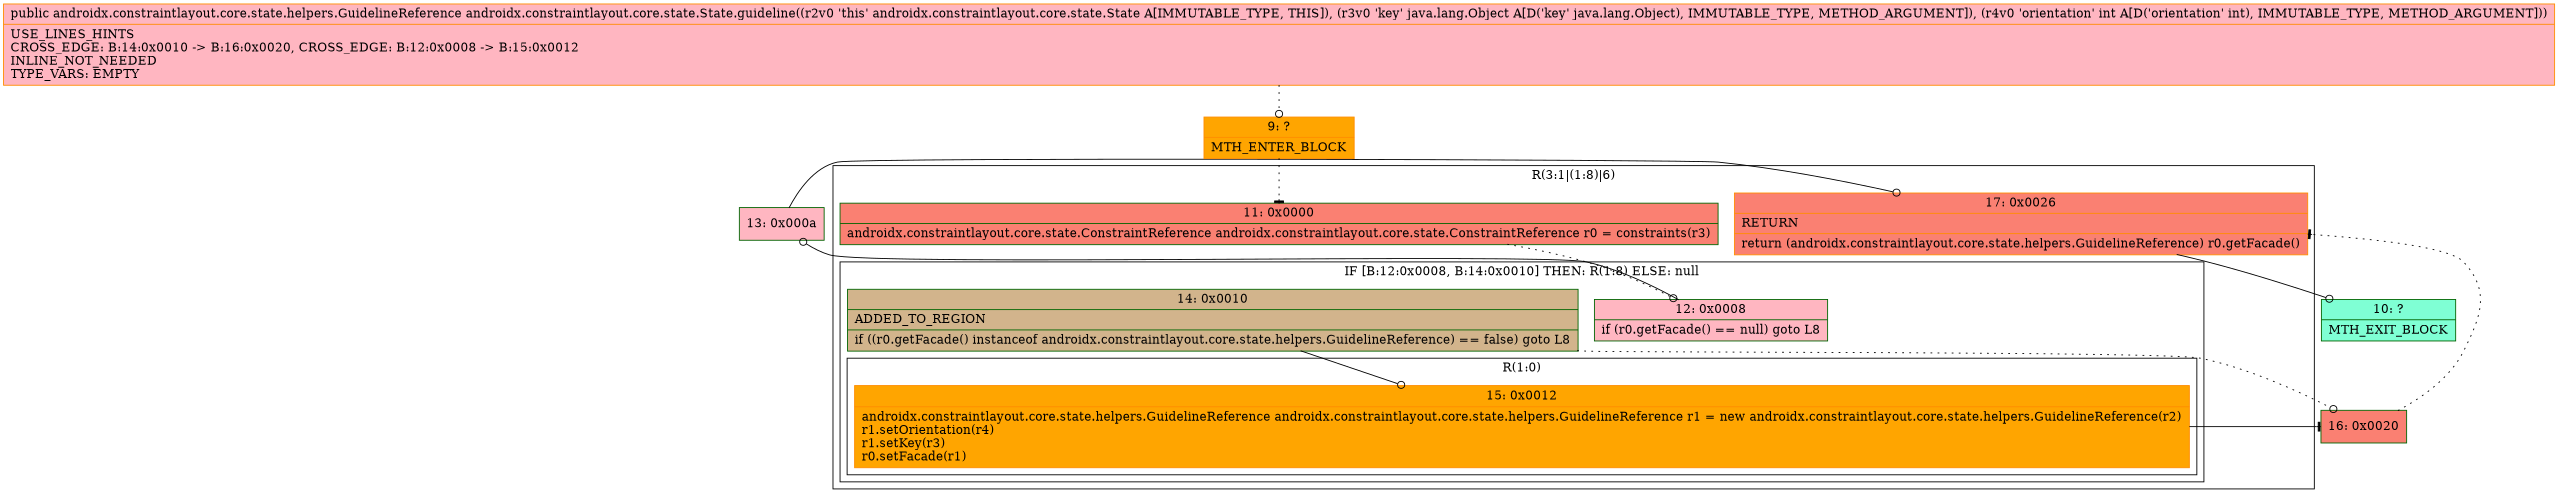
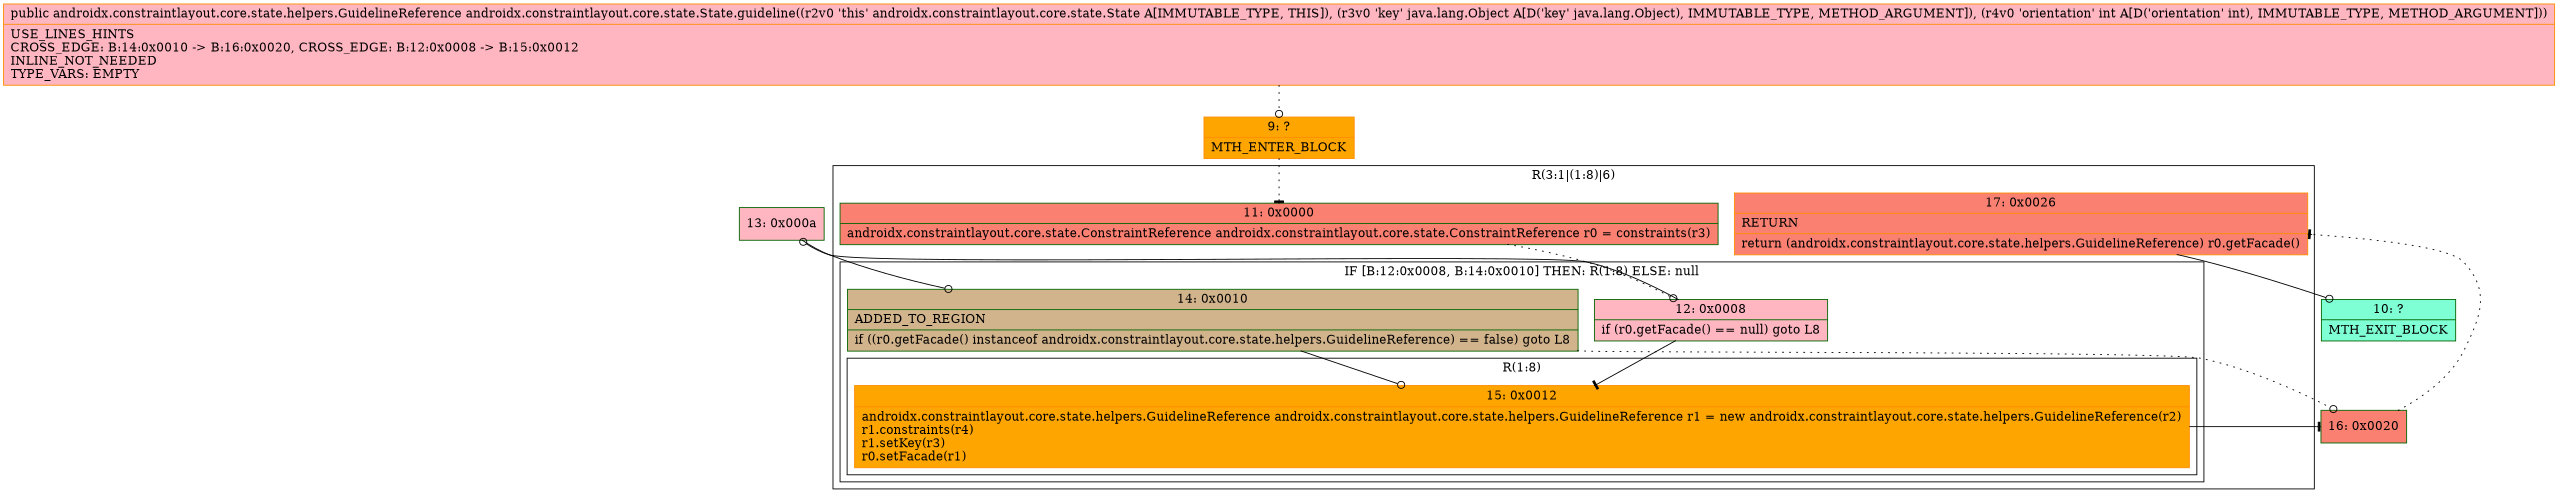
(1332, 159) -> (871, 269)
none -> (1633, 364)
(1522, 368) -> (1522, 368)
(928, 430) -> (918, 430)
